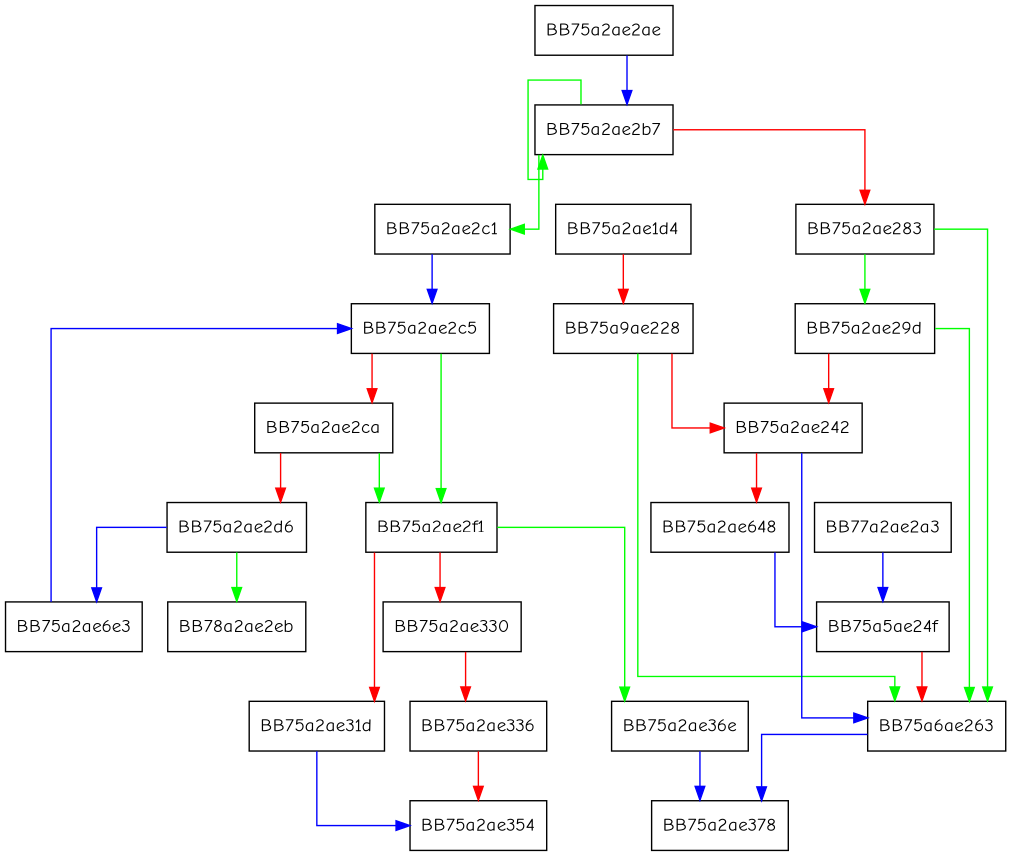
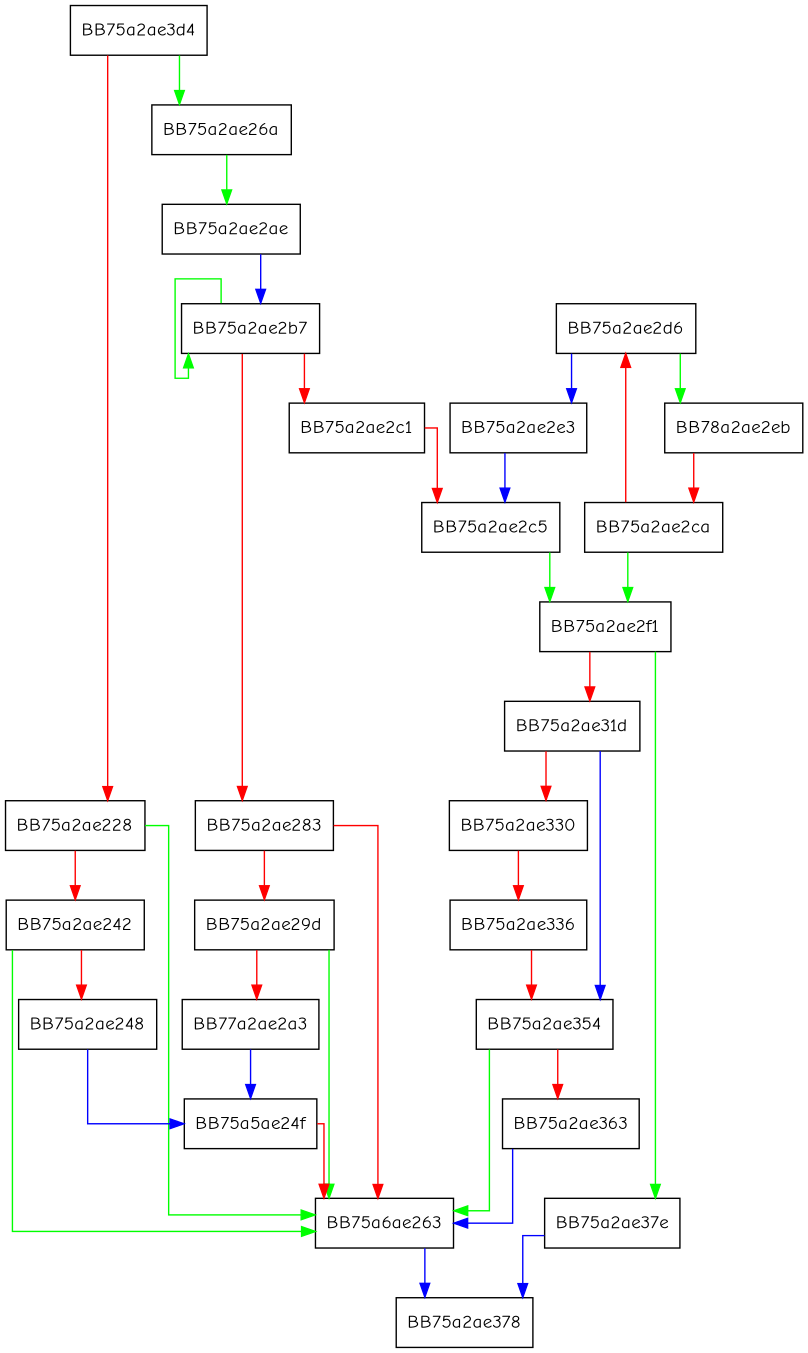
none -> (222, 130)
(539, 199) -> (304, 371)
(623, 229) -> (139, 30)
(432, 272) -> (437, 452)
(865, 272) -> (264, 868)
(623, 329) -> (75, 826)
(372, 371) -> (694, 471)
(829, 371) -> (257, 968)
(988, 431) -> (378, 983)
(720, 527) -> (88, 1024)
(440, 570) -> (546, 769)
(802, 612) -> (16, 1231)
(74, 627) -> (518, 428)
(680, 726) -> (612, 1223)
none -> (571, 1124)
none -> (489, 1141)
